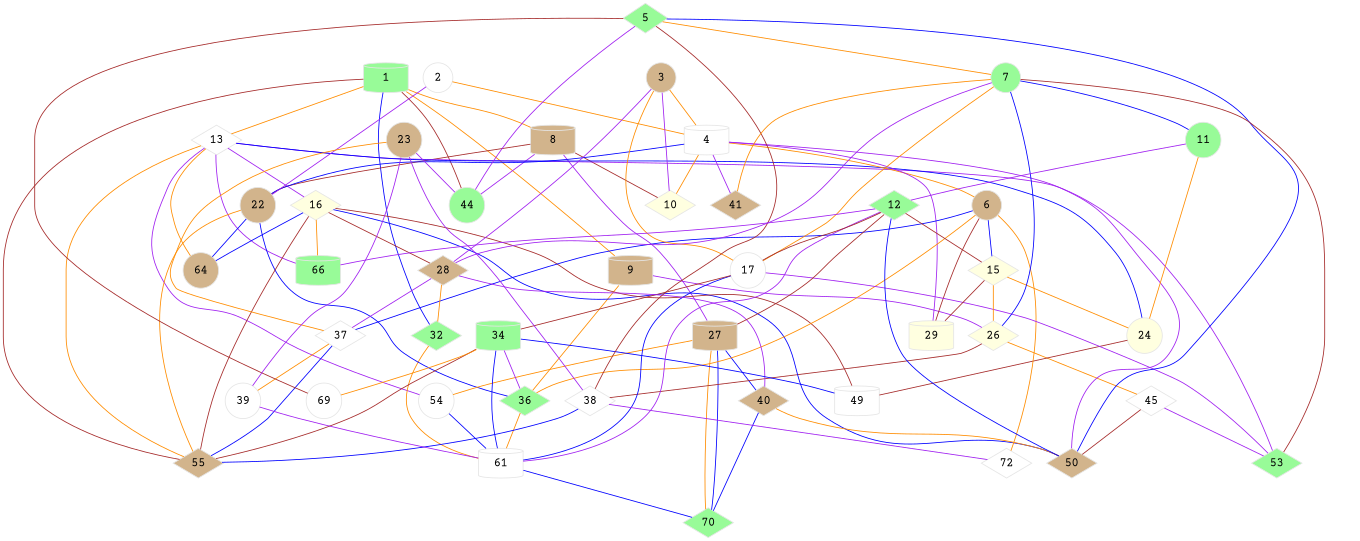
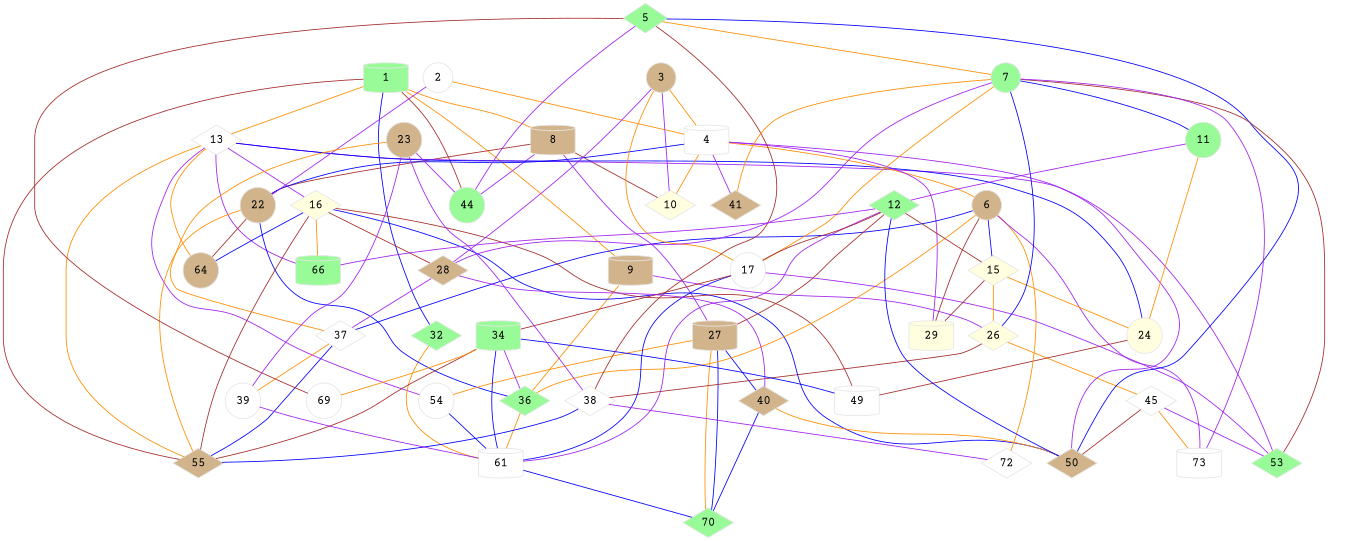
(229, 238) -> (229, 238)
(439, 307) -> none
none -> (1199, 463)
